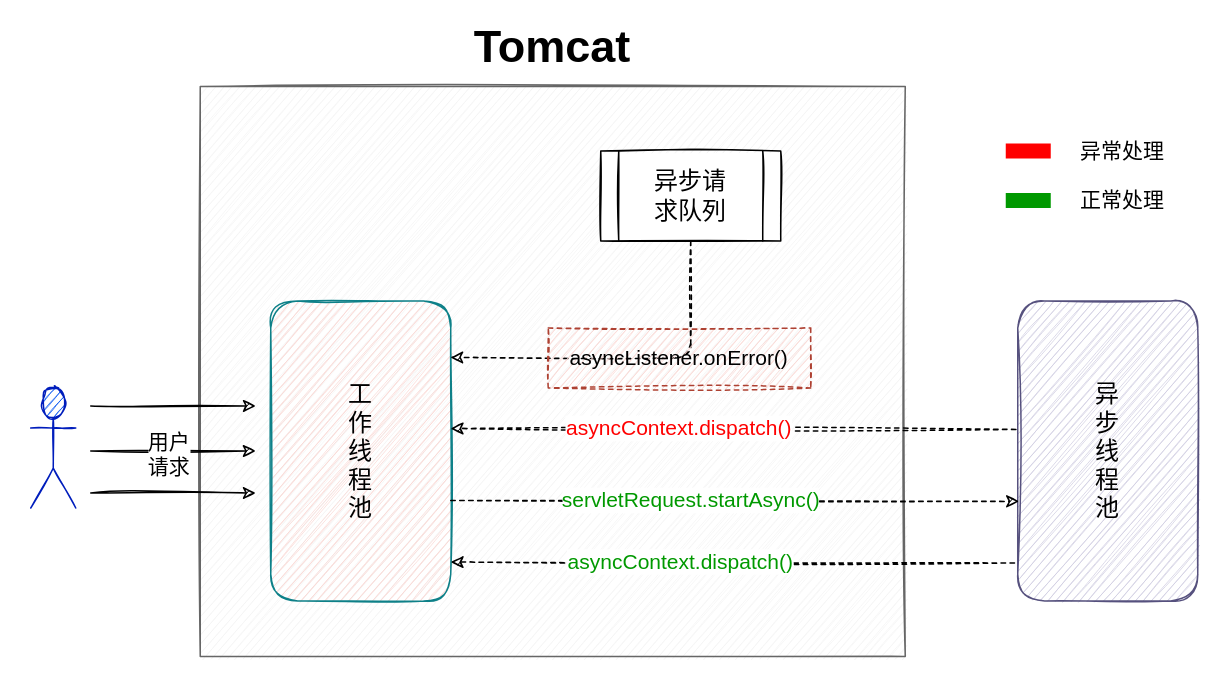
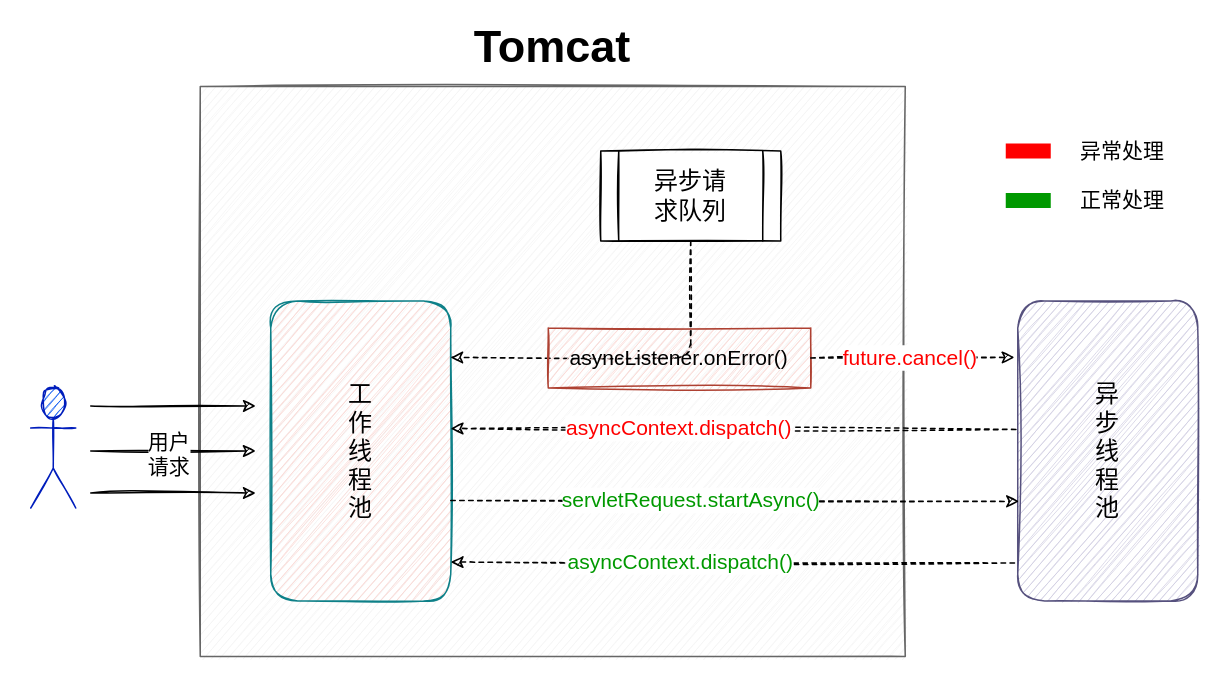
none -> (955, 357)
(680, 358) -> (680, 358)
